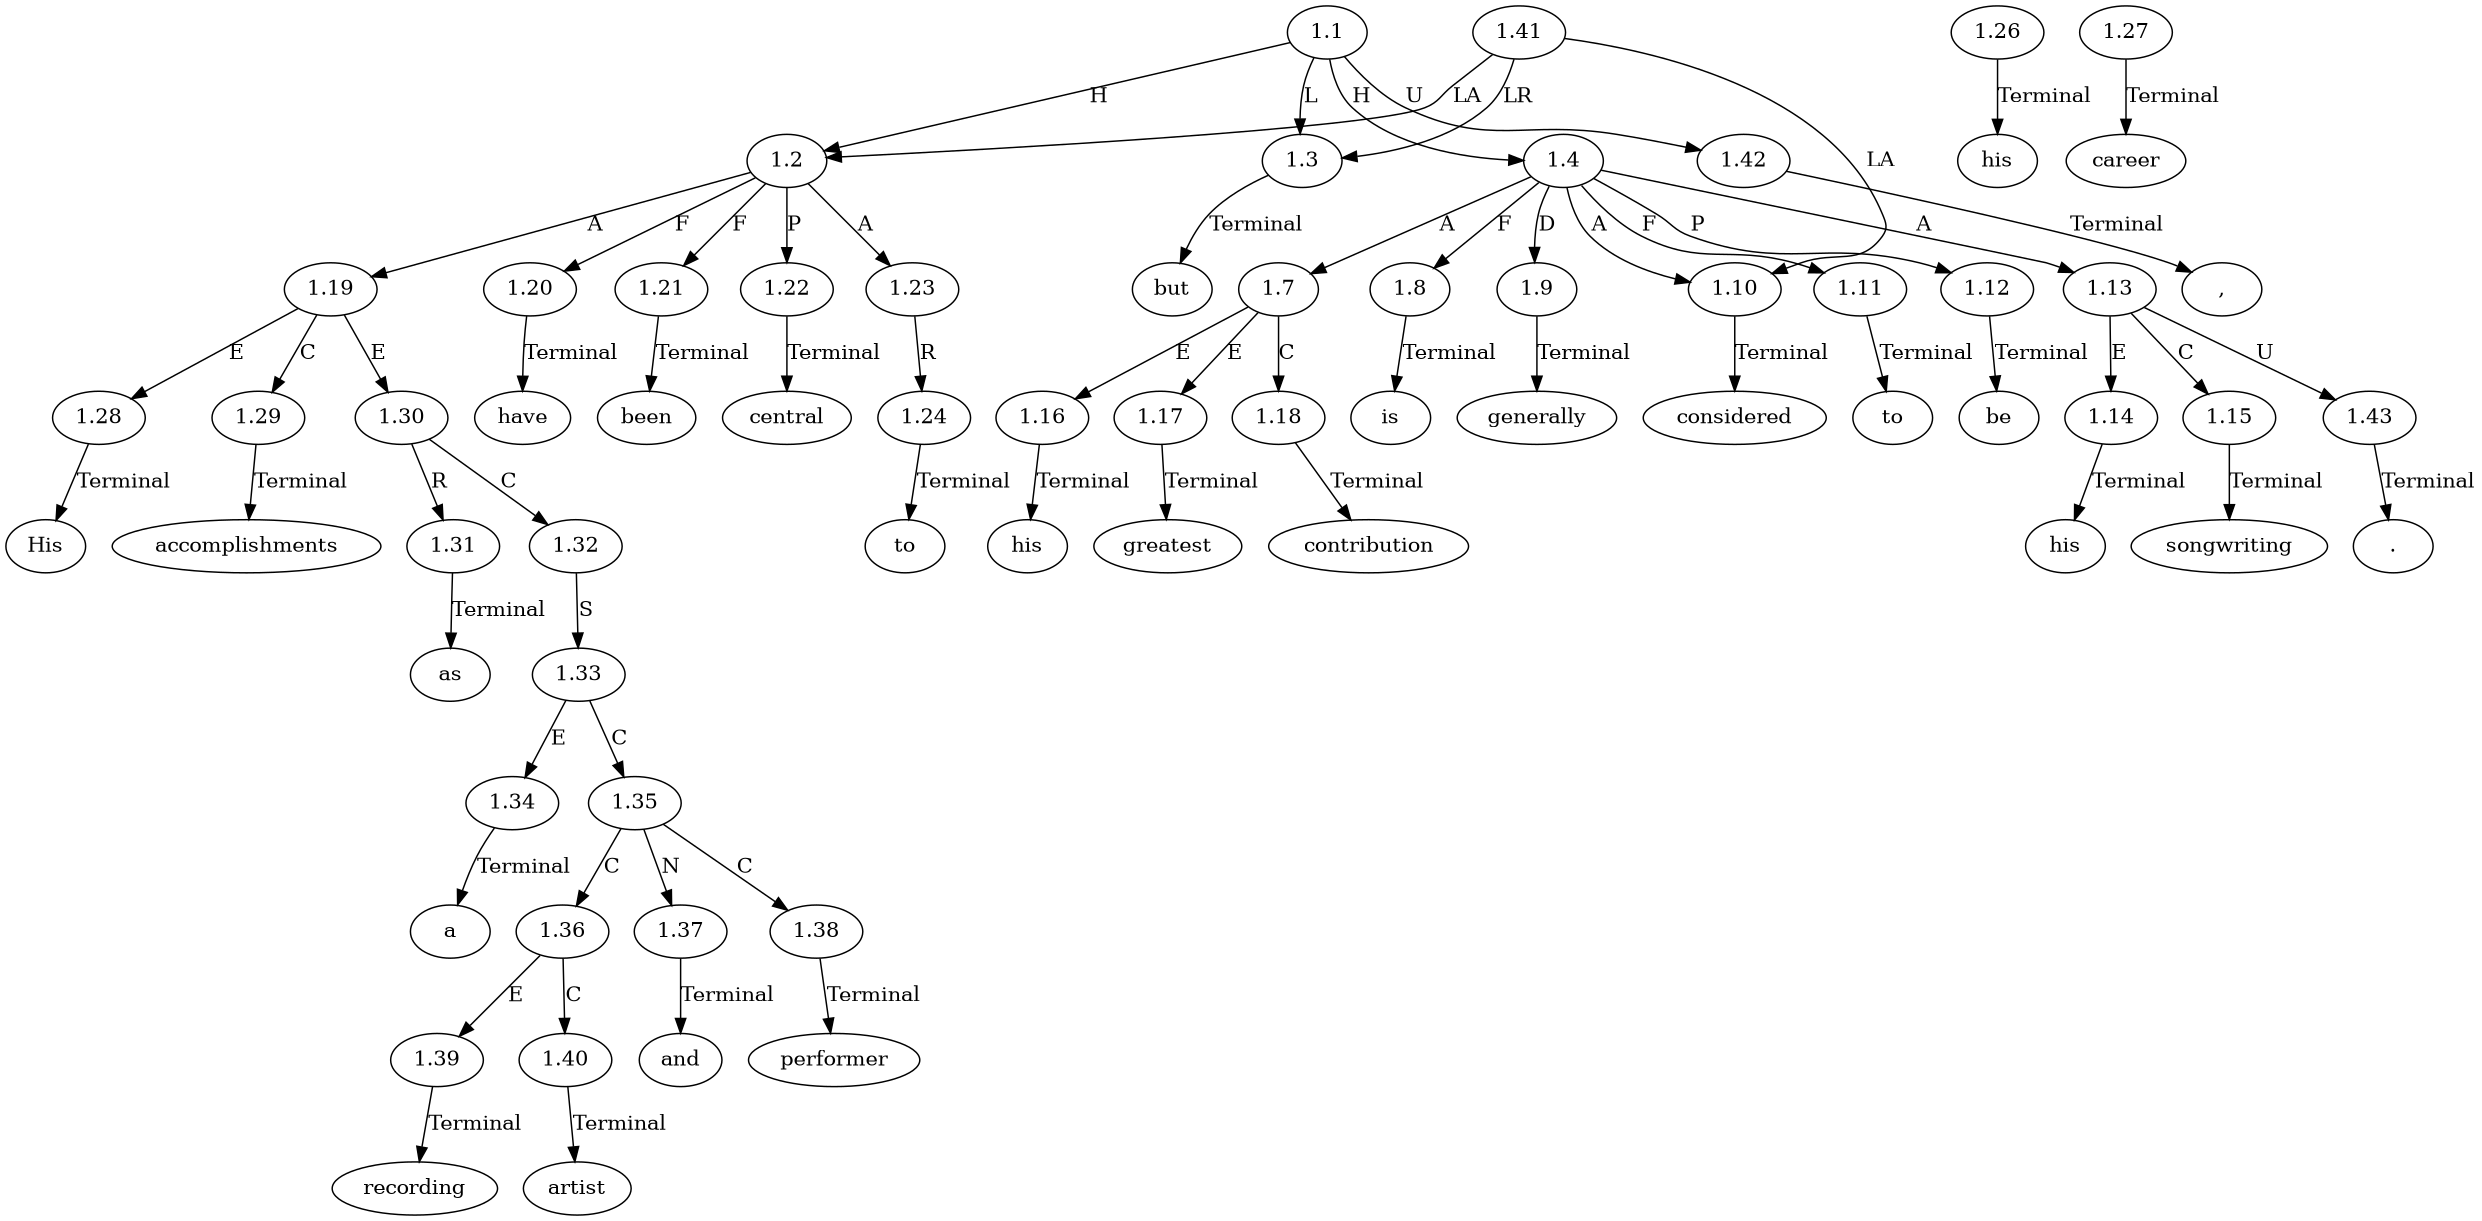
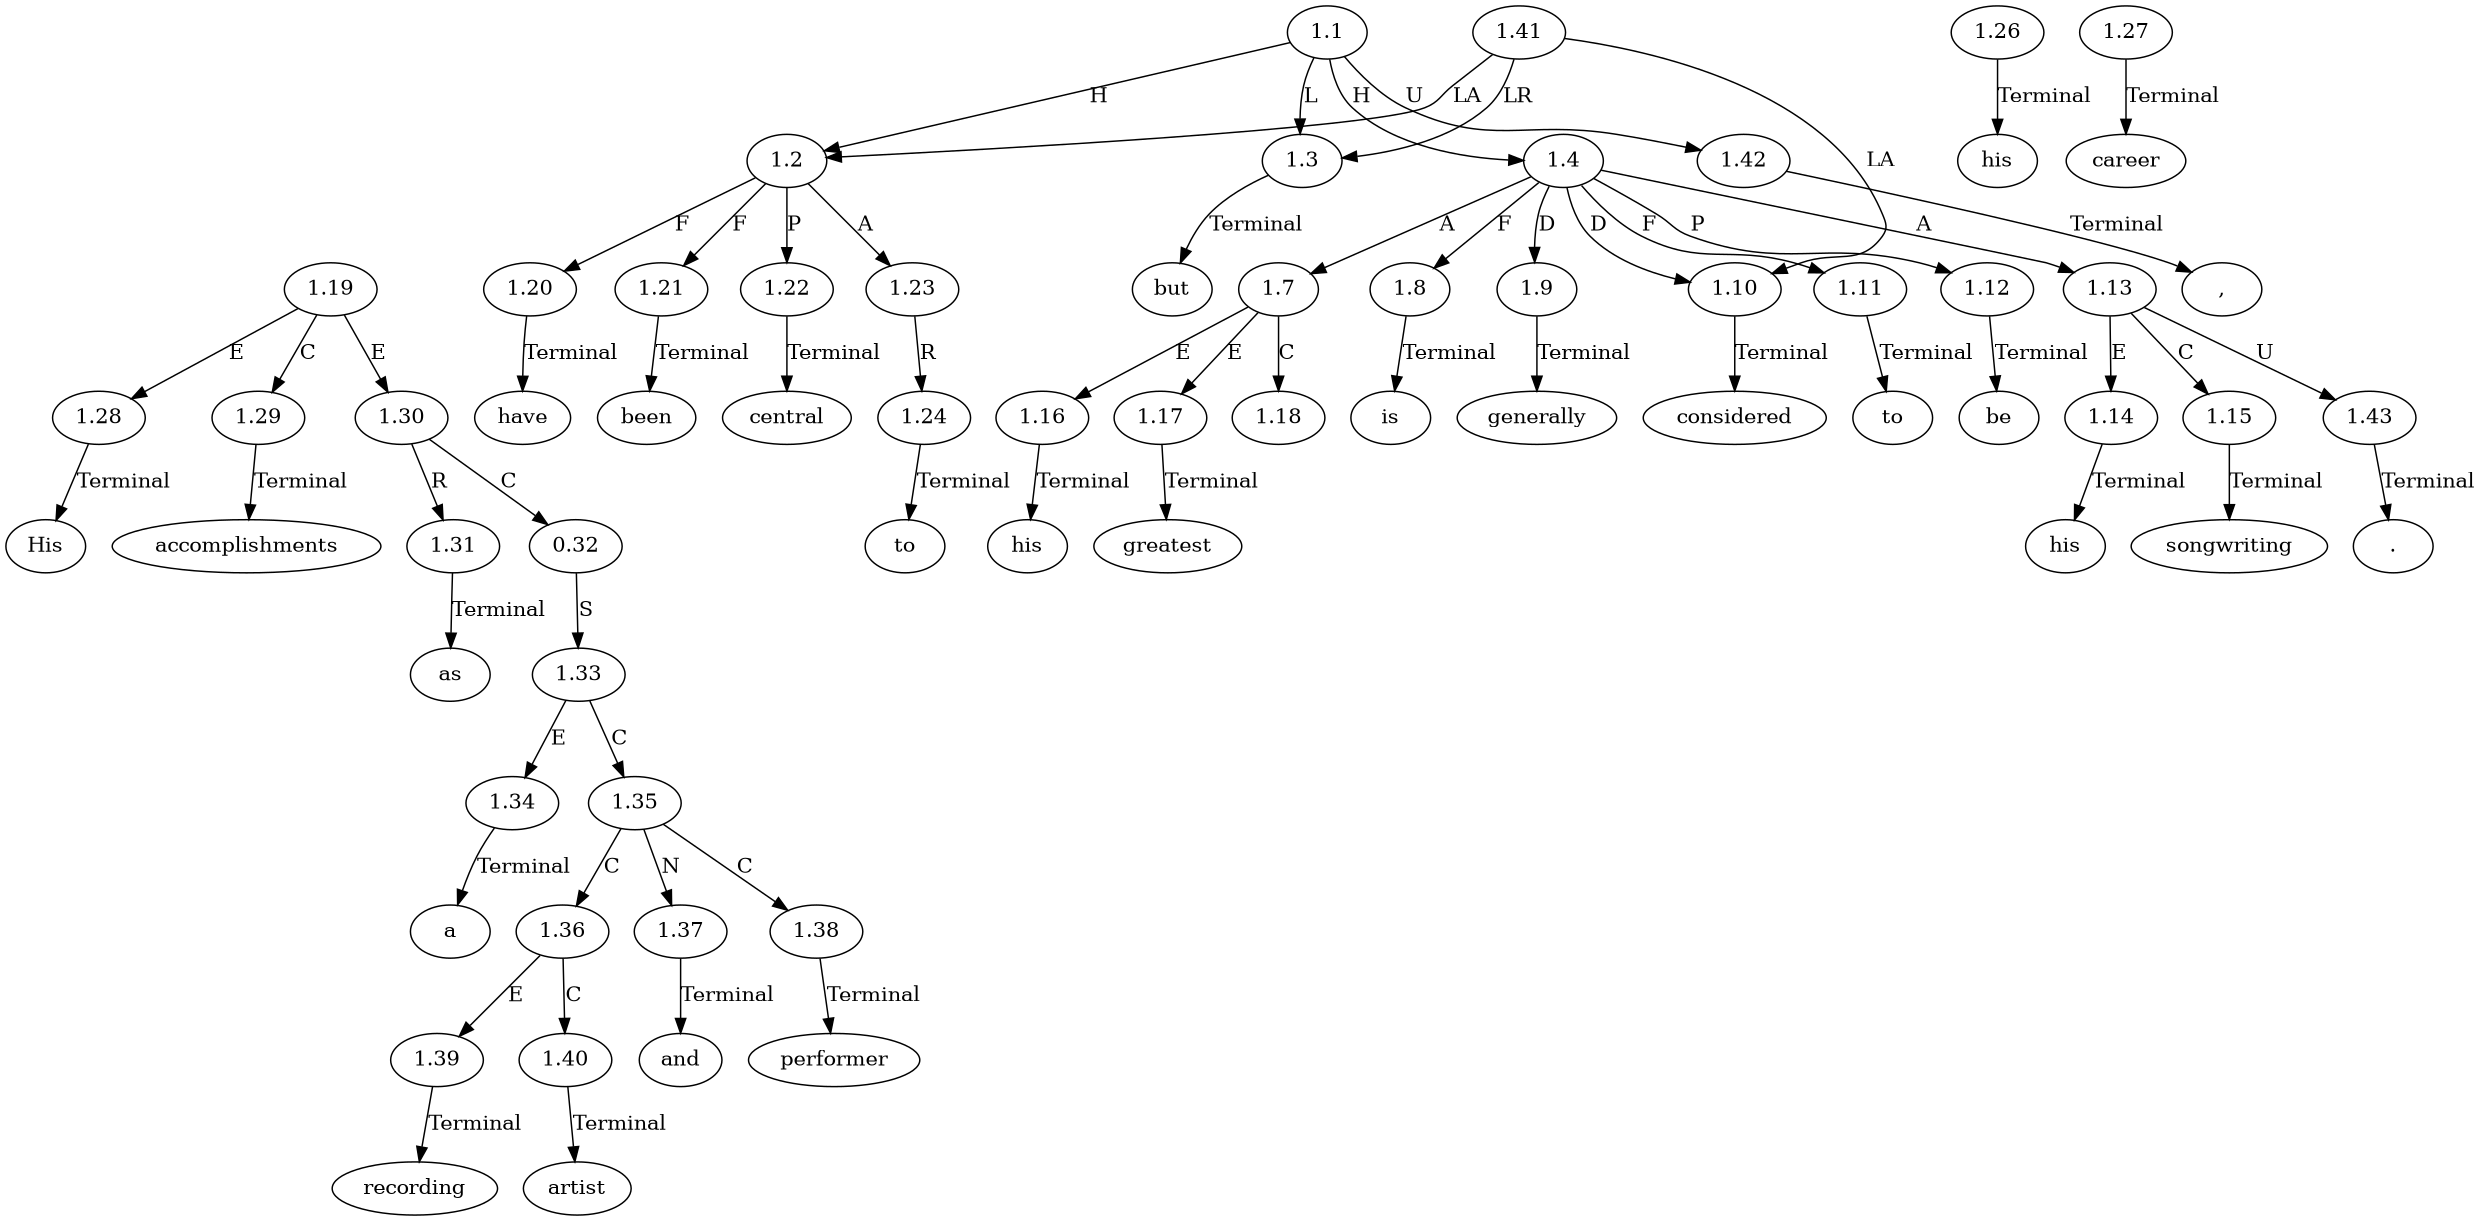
(568, 223) -> none
(1599, 225) -> (1599, 225)
(576, 546) -> (576, 546)
(1369, 546) -> none
